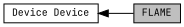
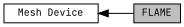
(51, 13) -> (51, 13)
